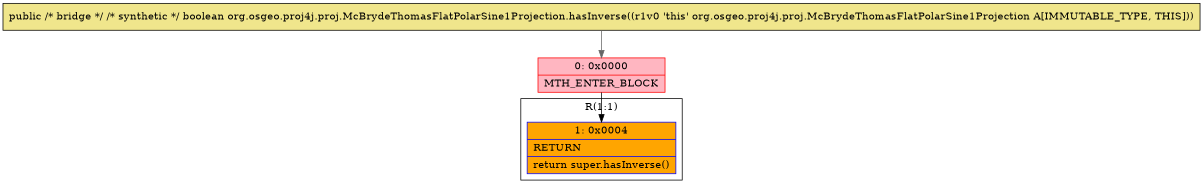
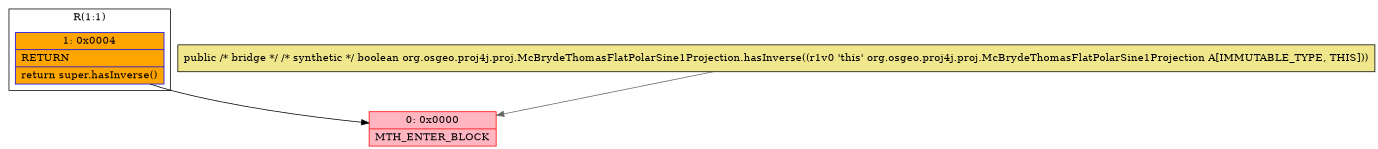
(602, 103) -> (255, 108)
